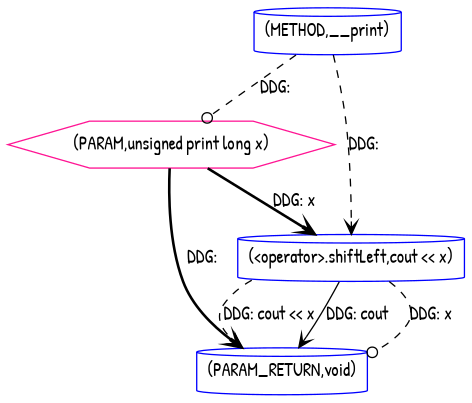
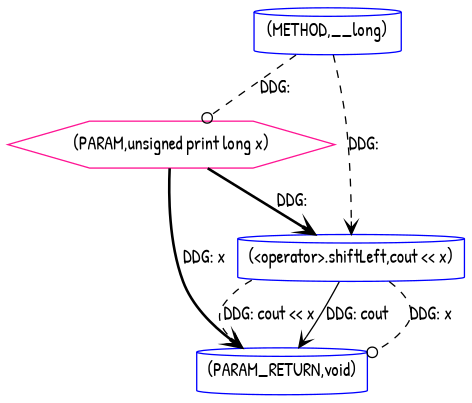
(328, 31) -> (328, 31)
(294, 201) -> (294, 201)
(205, 258) -> (205, 258)
